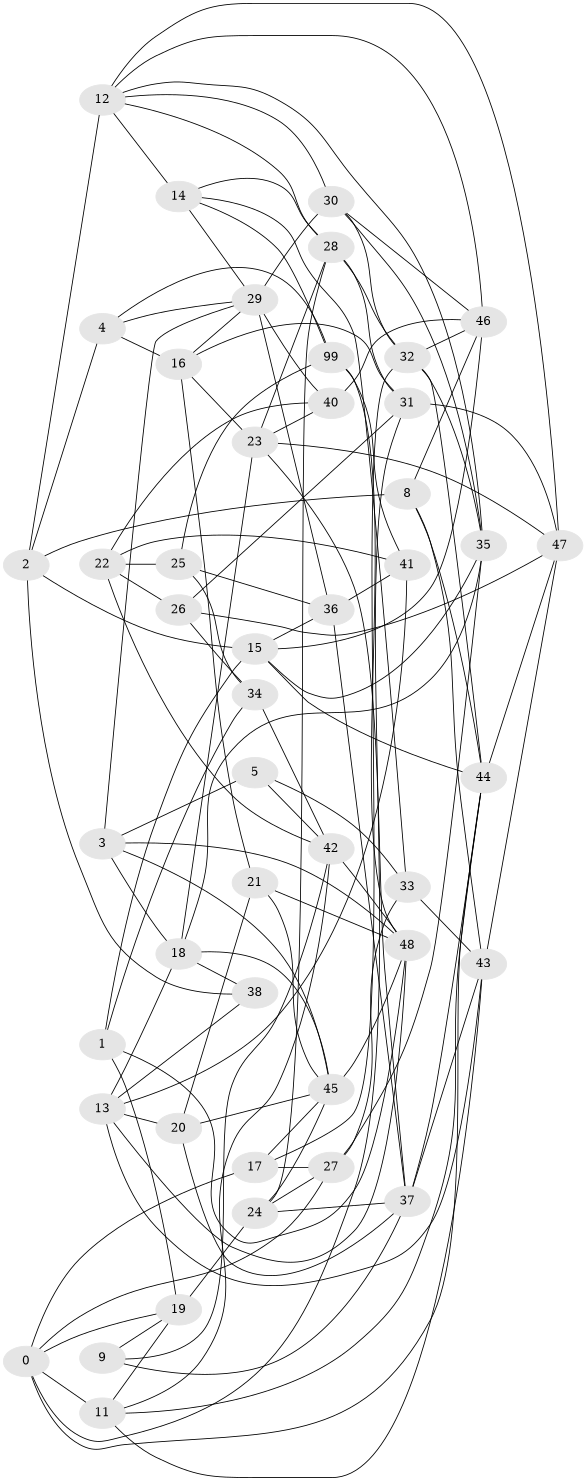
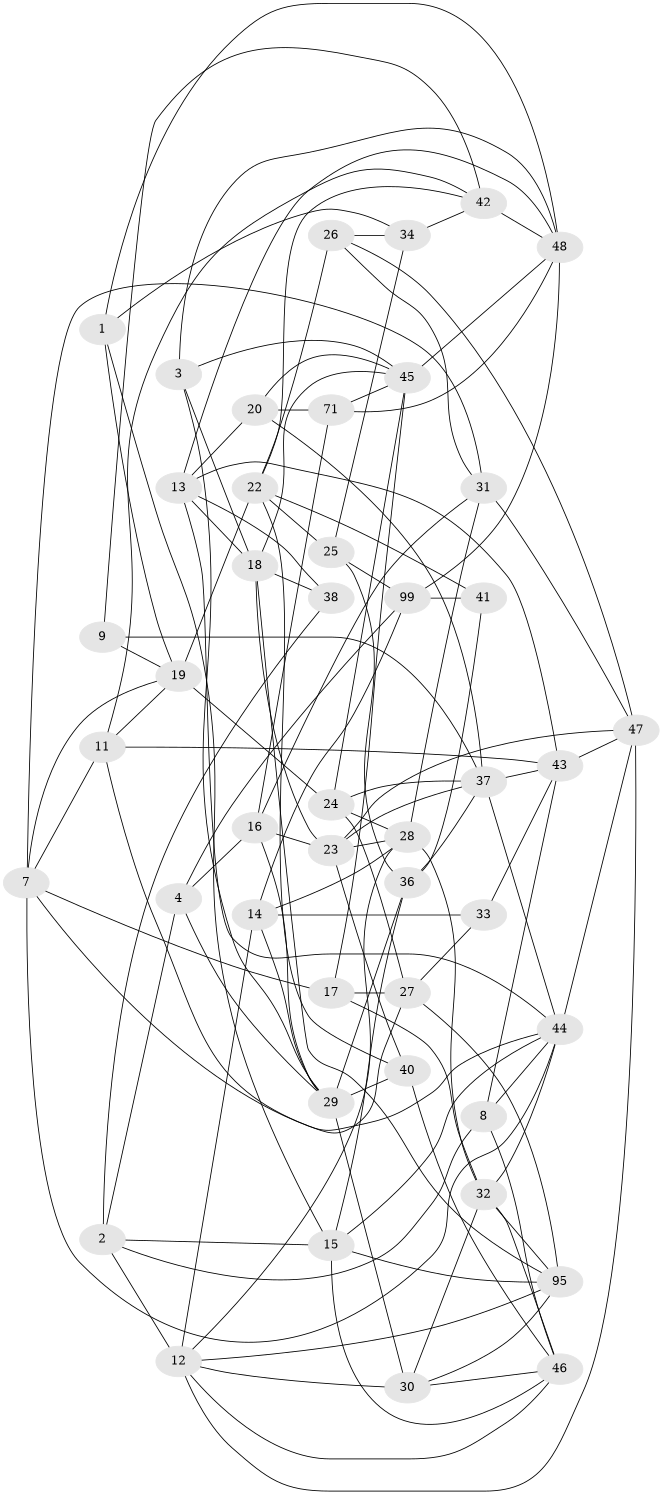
(484, 546) -> (560, 1282)
none -> (217, 582)
(255, 773) -> none
(255, 883) -> (331, 410)
(343, 909) -> (209, 753)
(26, 1361) -> (26, 883)
